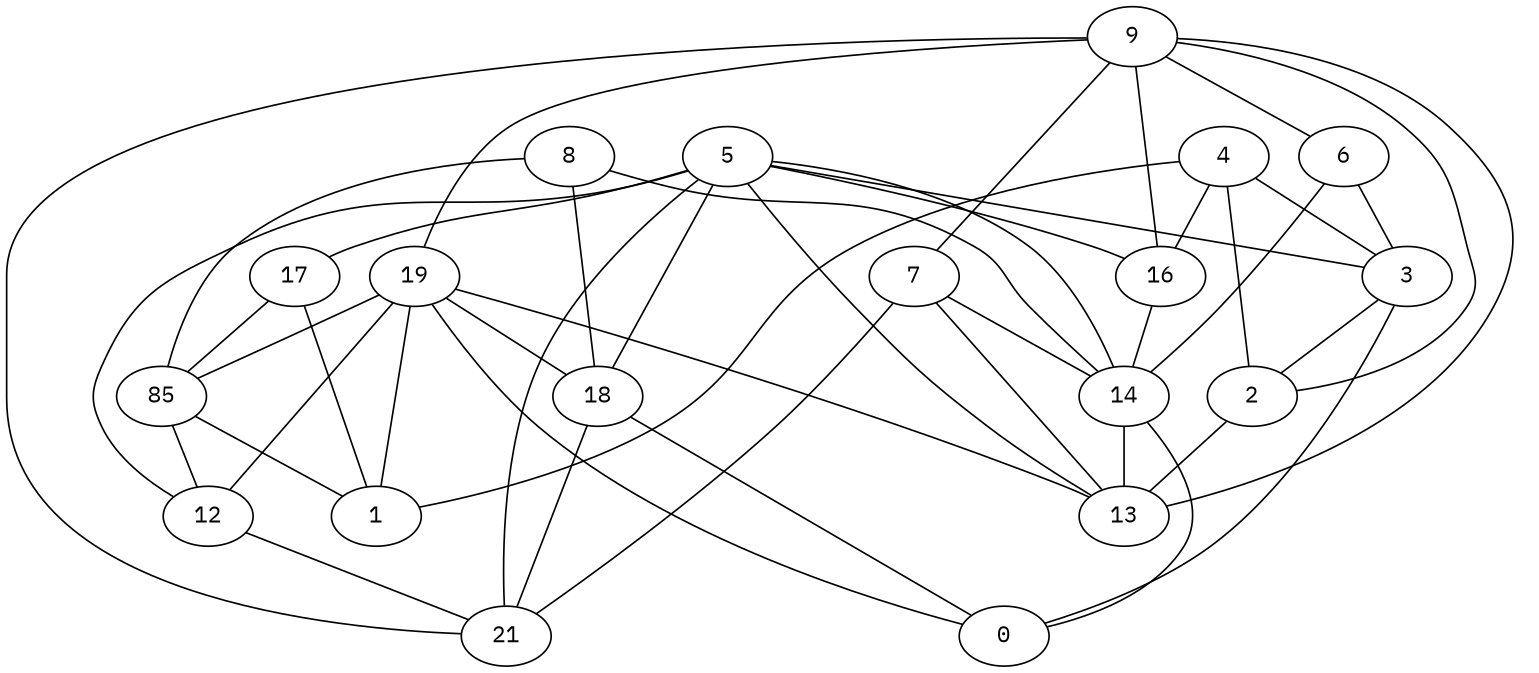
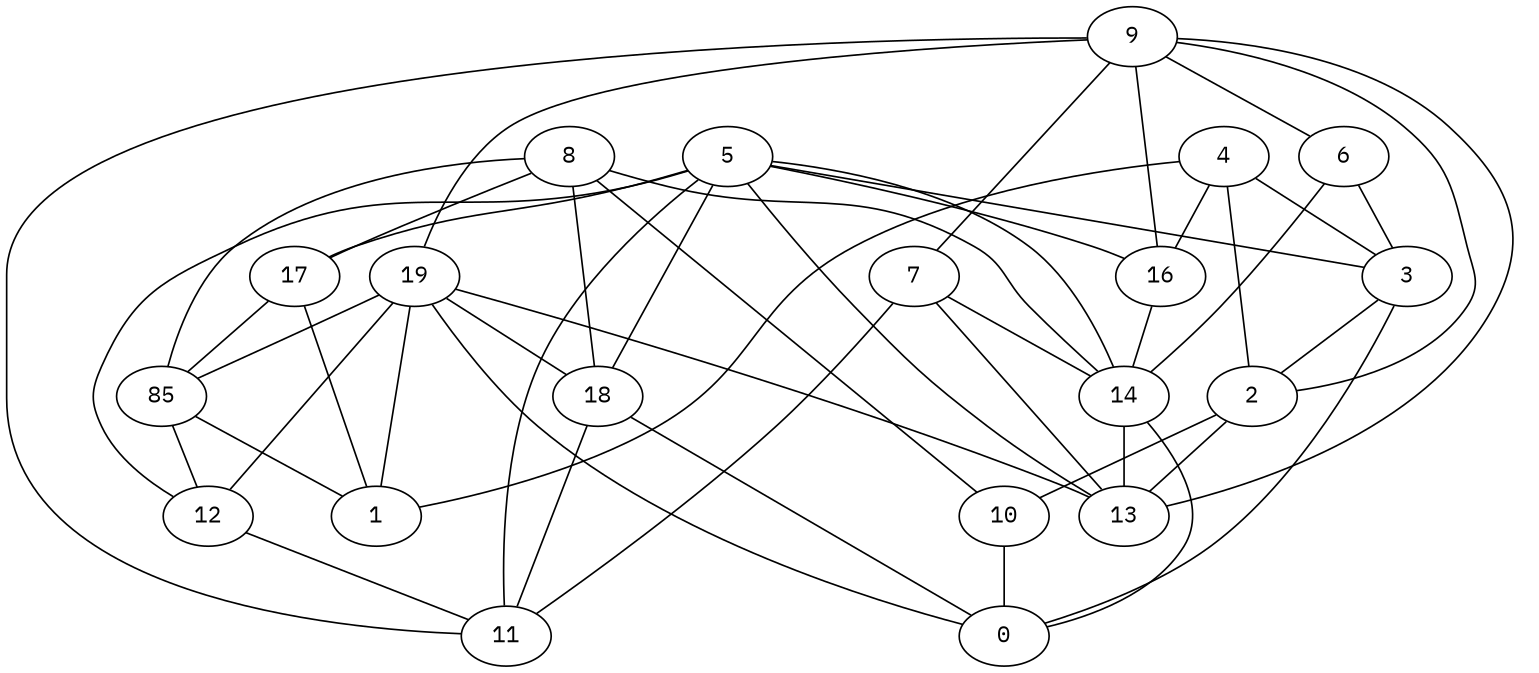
none -> (430, 214)
none -> (1004, 516)
(506, 636) -> (506, 636)
